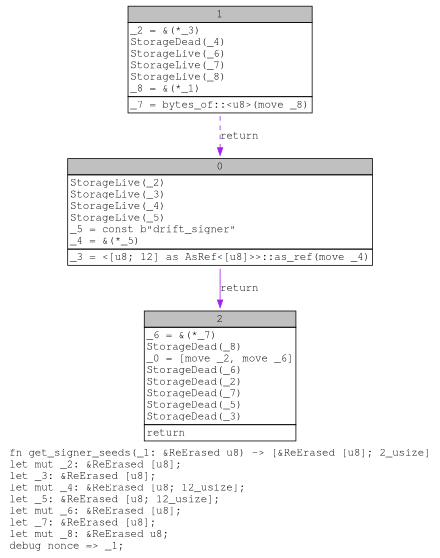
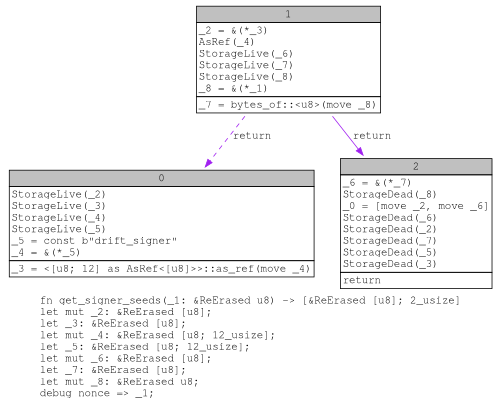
(178, 42) -> (228, 42)
(220, 284) -> (345, 133)
